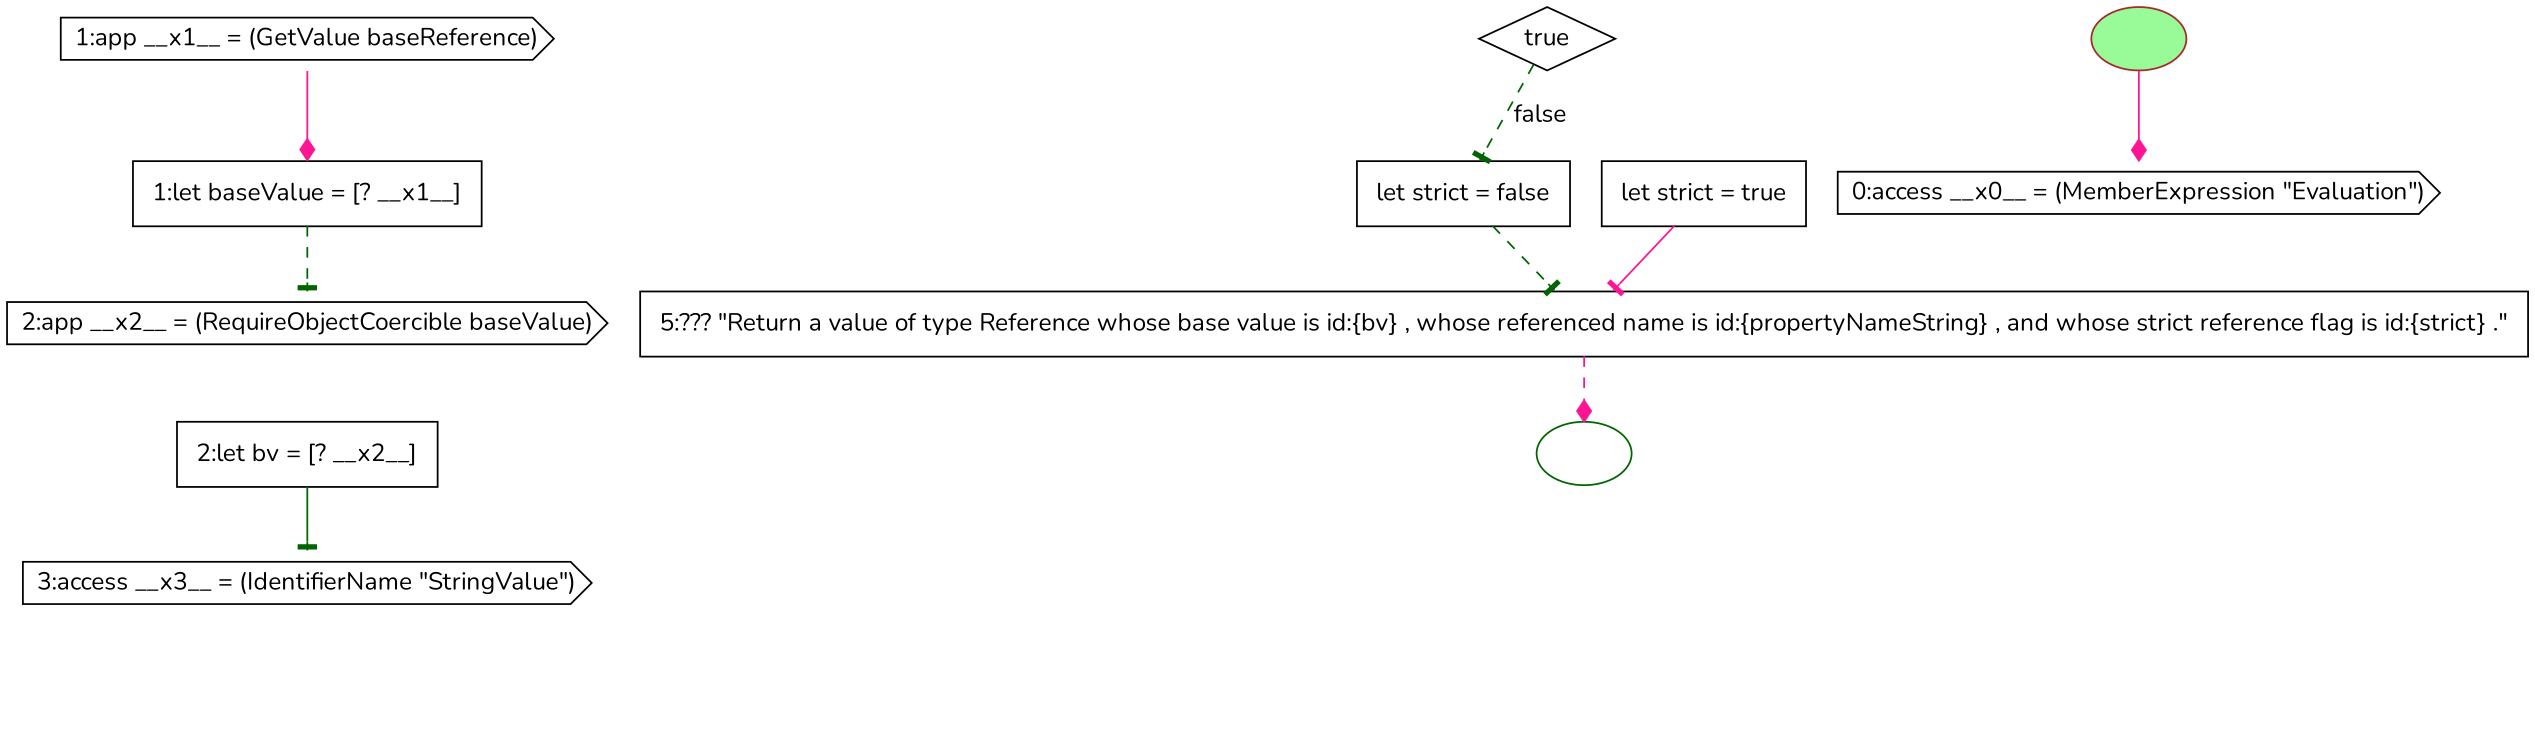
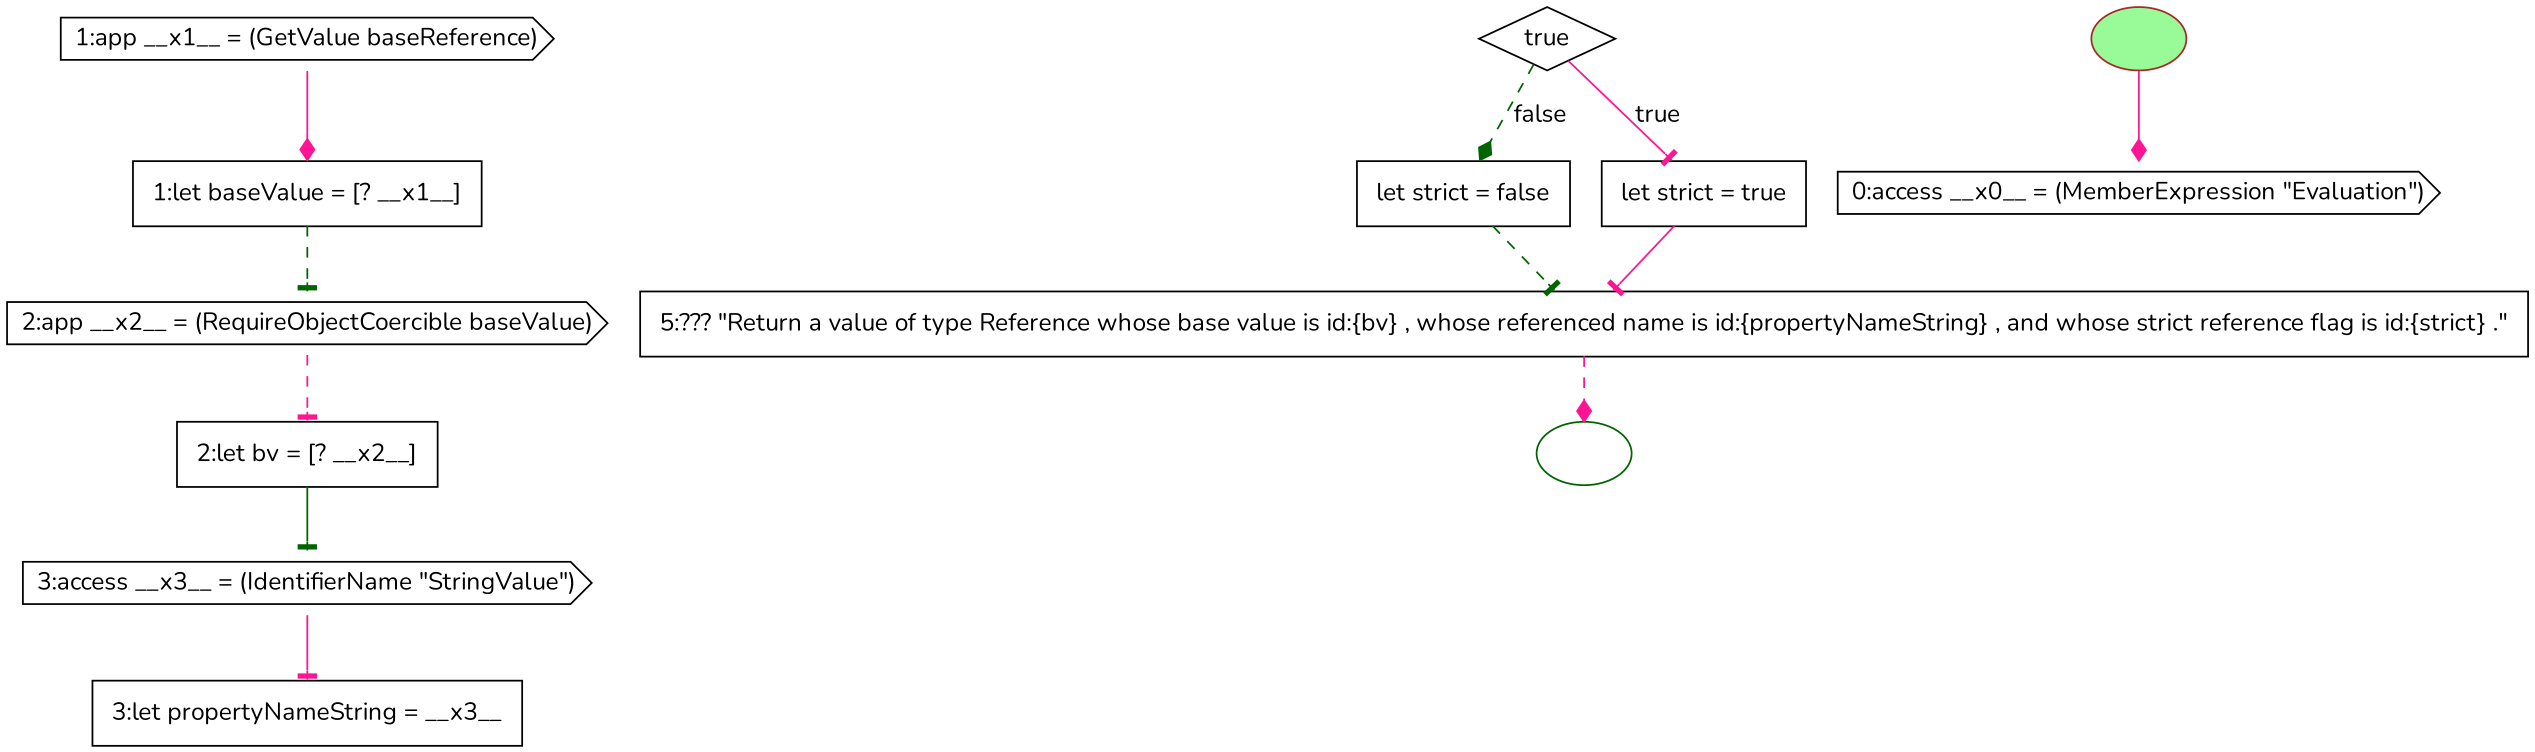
none -> (1617, 107)
(1509, 108) -> (1509, 108)
none -> (307, 383)
none -> (307, 712)
